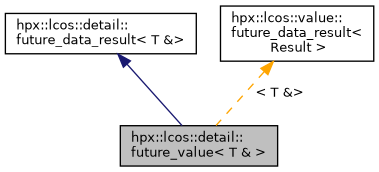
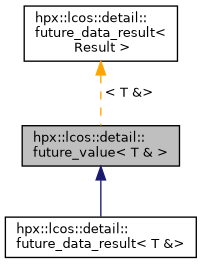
(297, 34) -> (101, 34)
(155, 95) -> (101, 198)
